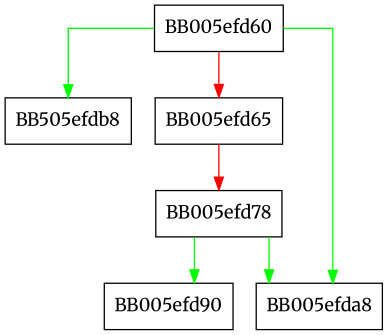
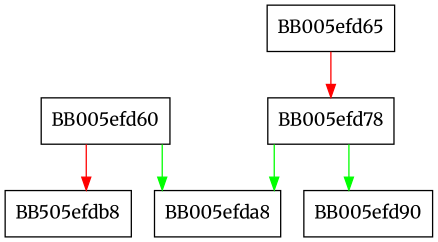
(83, 28) -> (86, 161)
(219, 68) -> none
